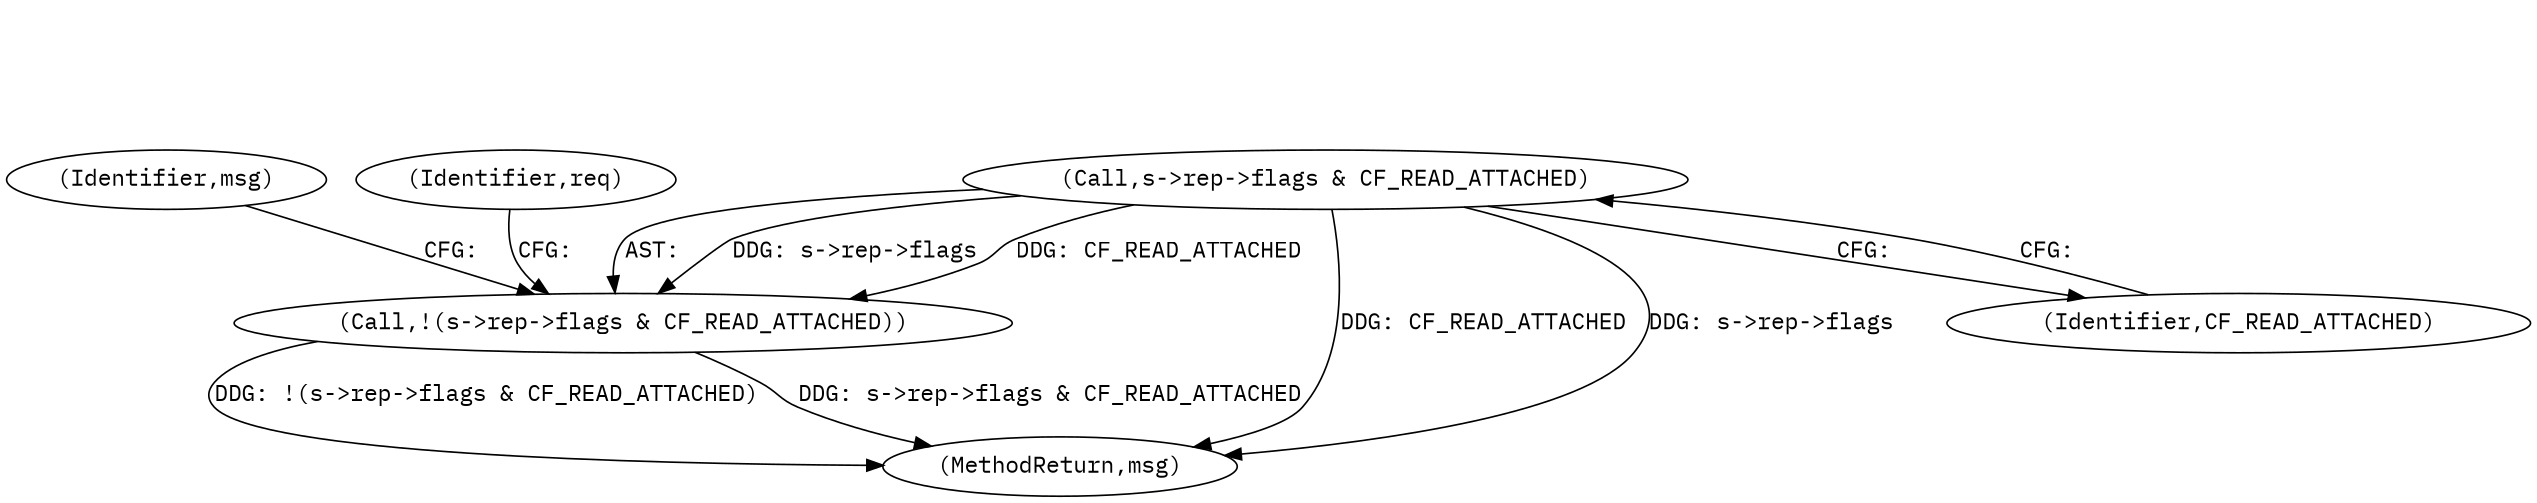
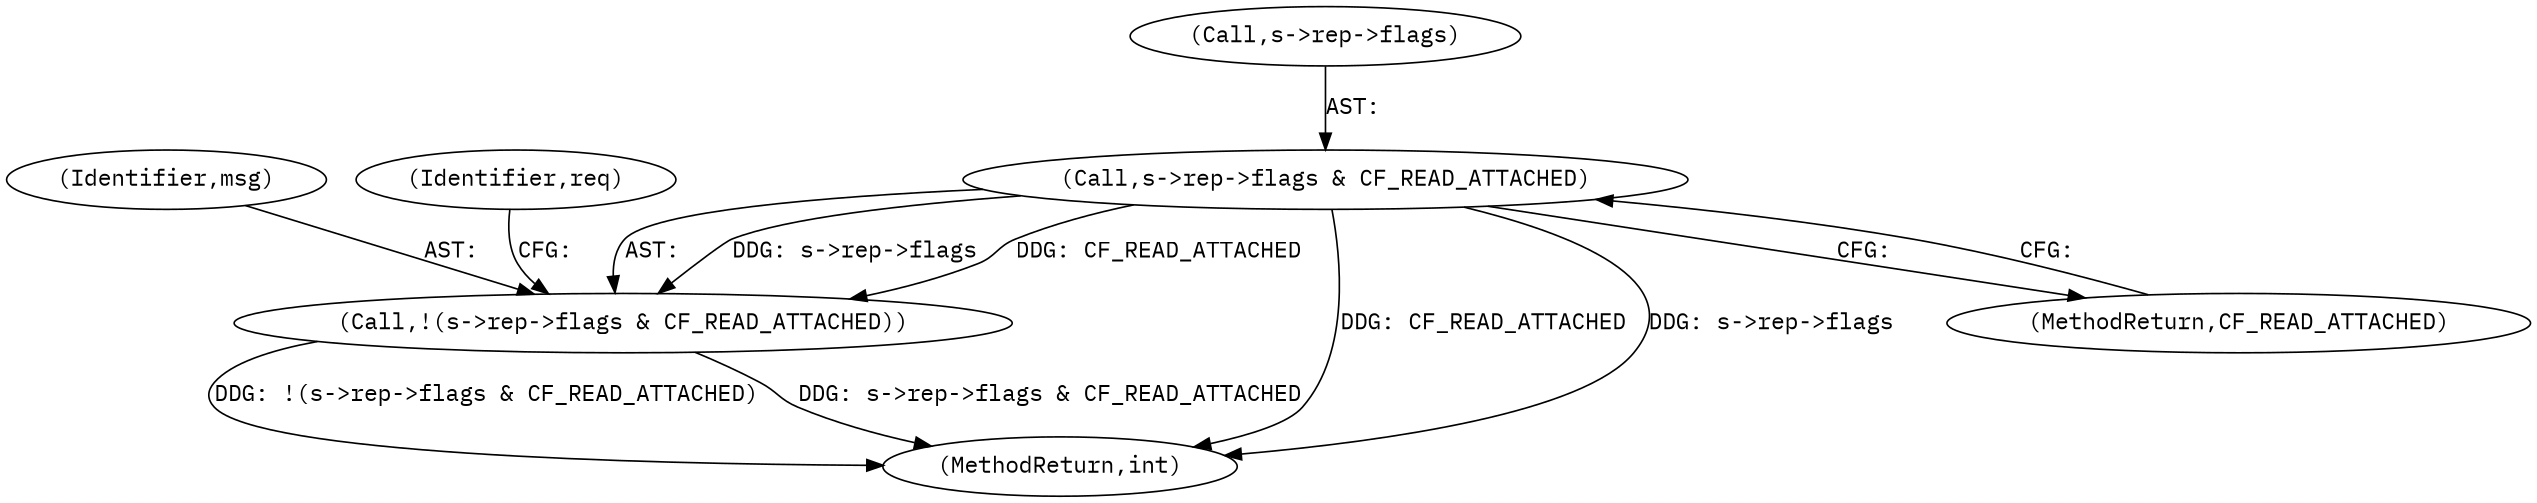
none -> (1325, 36)
(458, 251) -> (458, 251)
(2239, 323) -> (2239, 323)
(1060, 467) -> (1060, 467)
